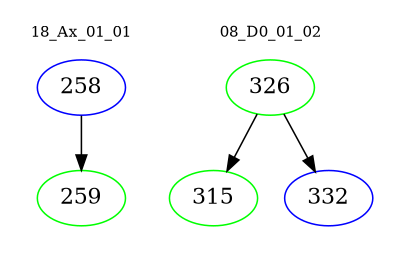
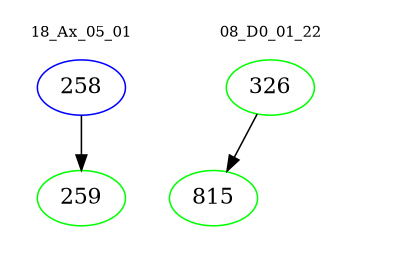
(81, 33) -> (81, 33)
(271, 33) -> (271, 33)
(214, 198) -> (214, 198)
(329, 198) -> none
